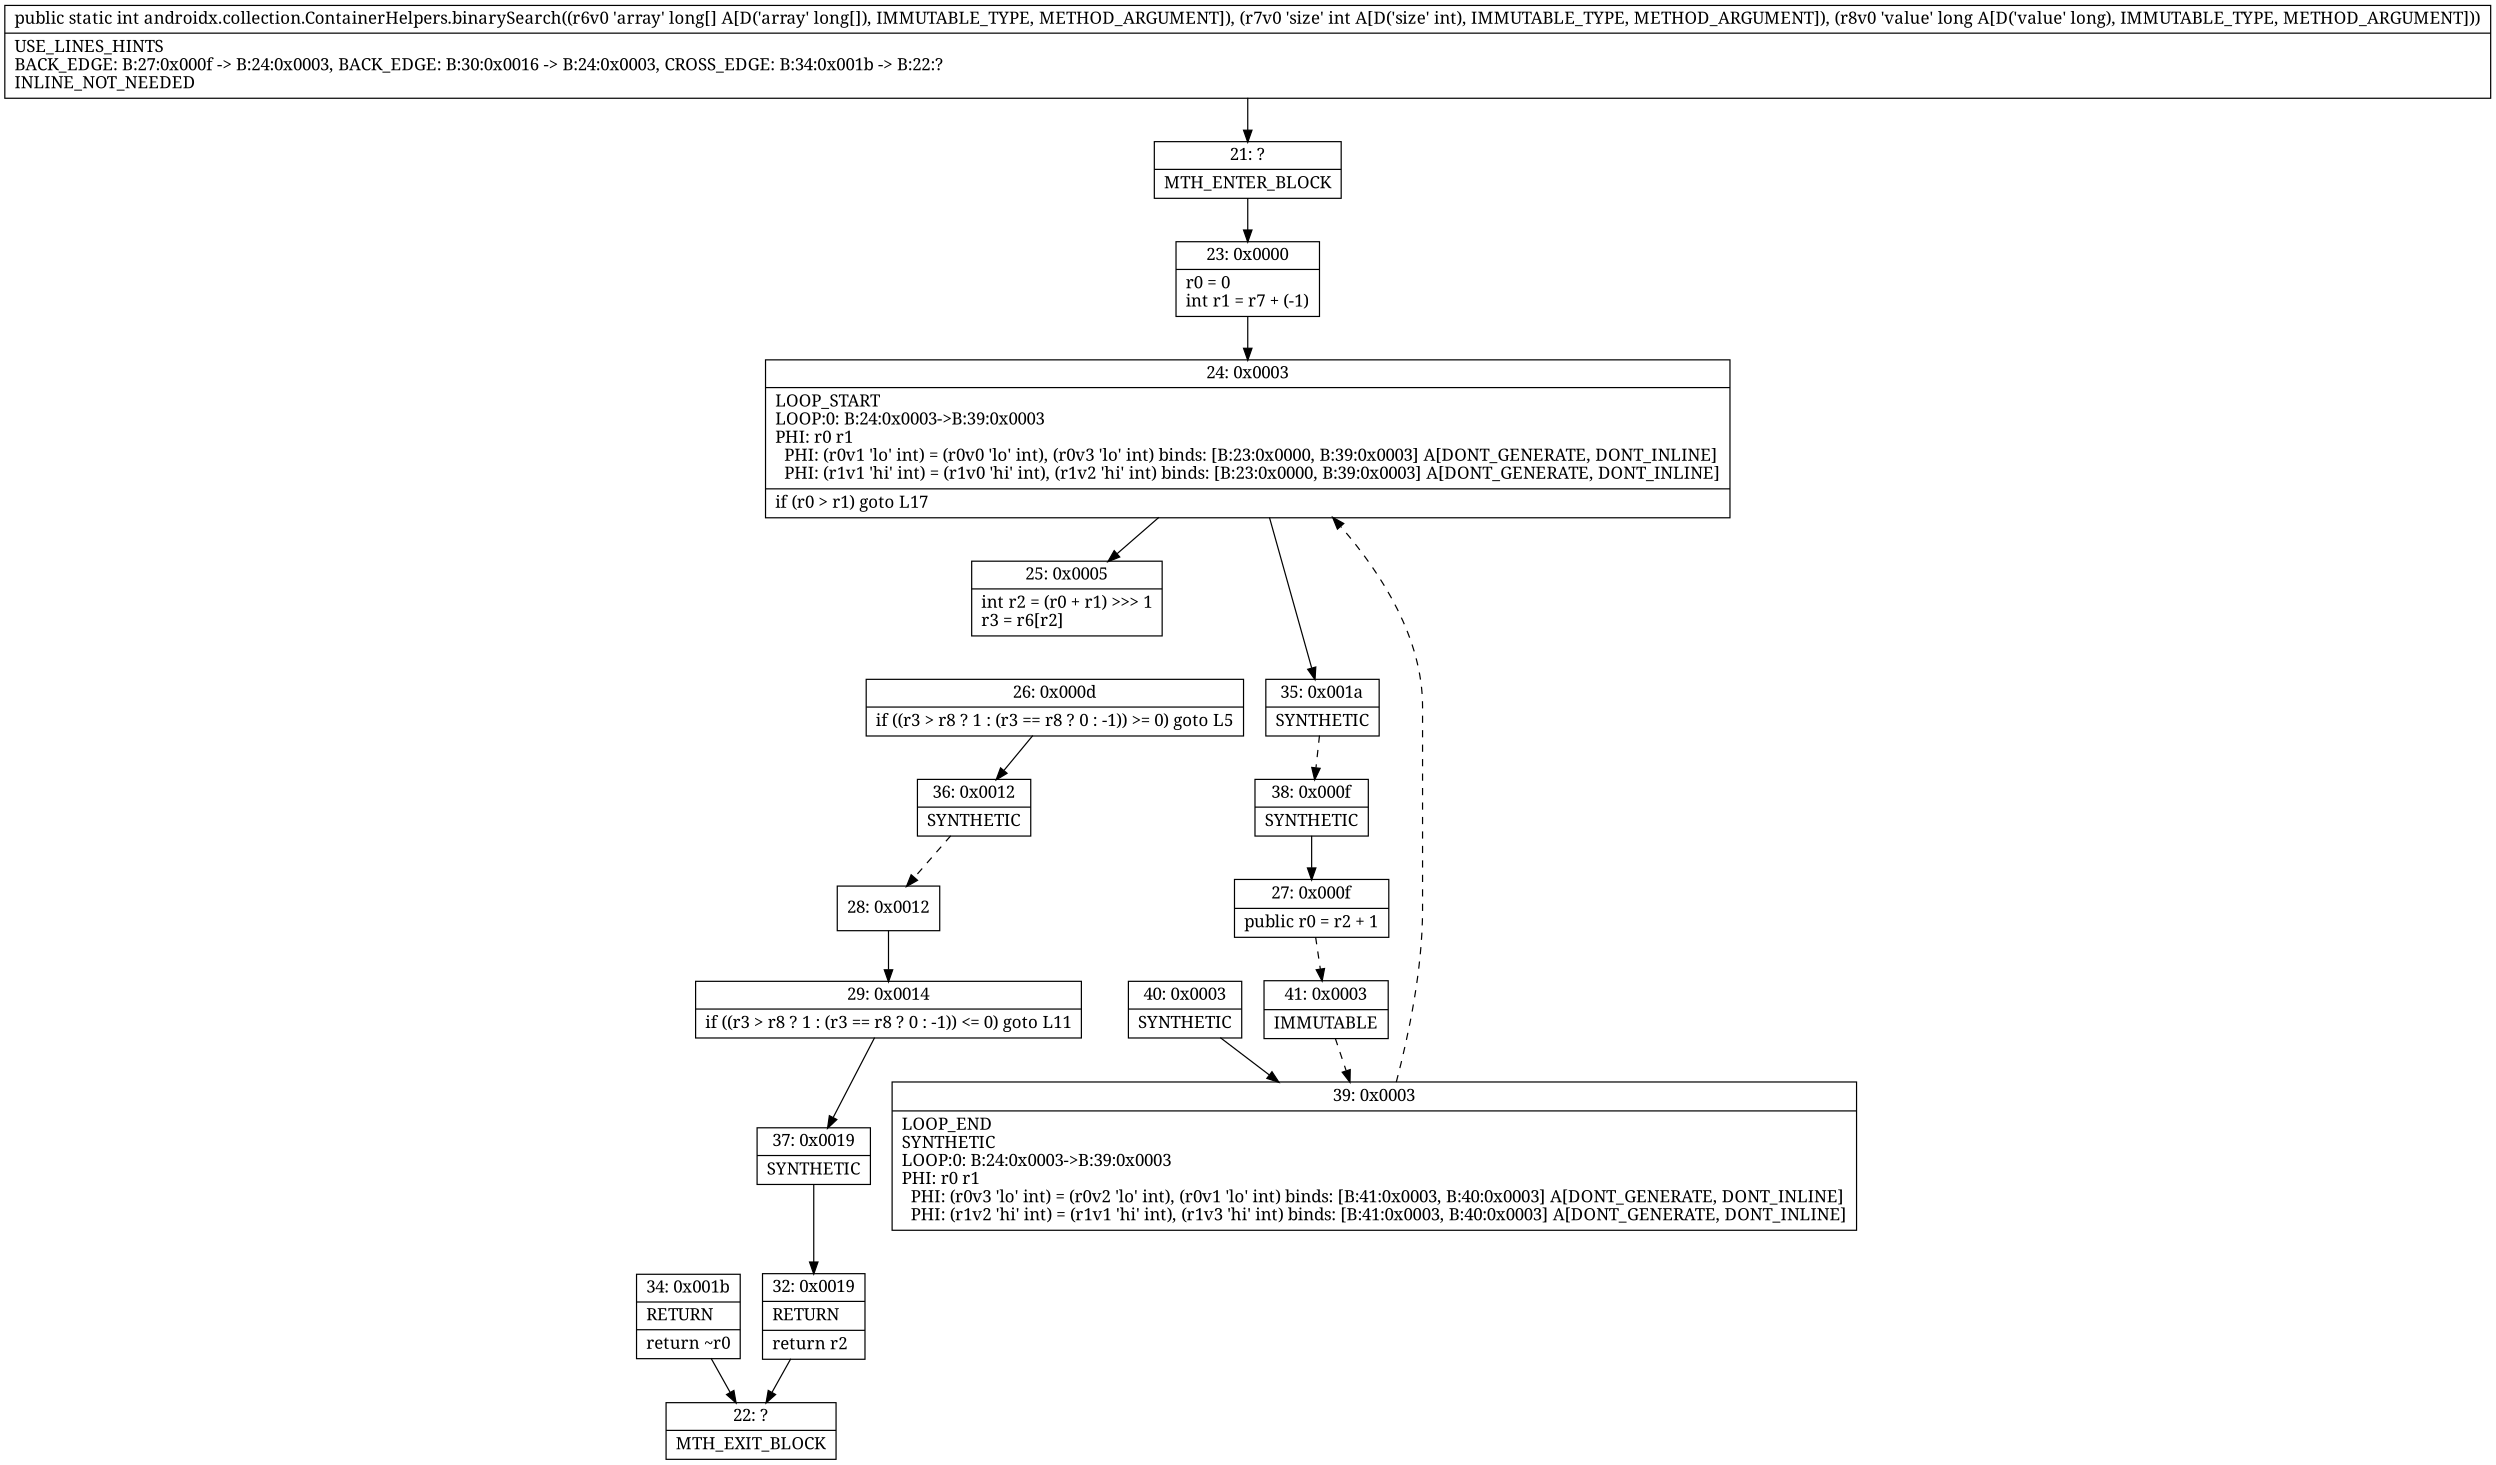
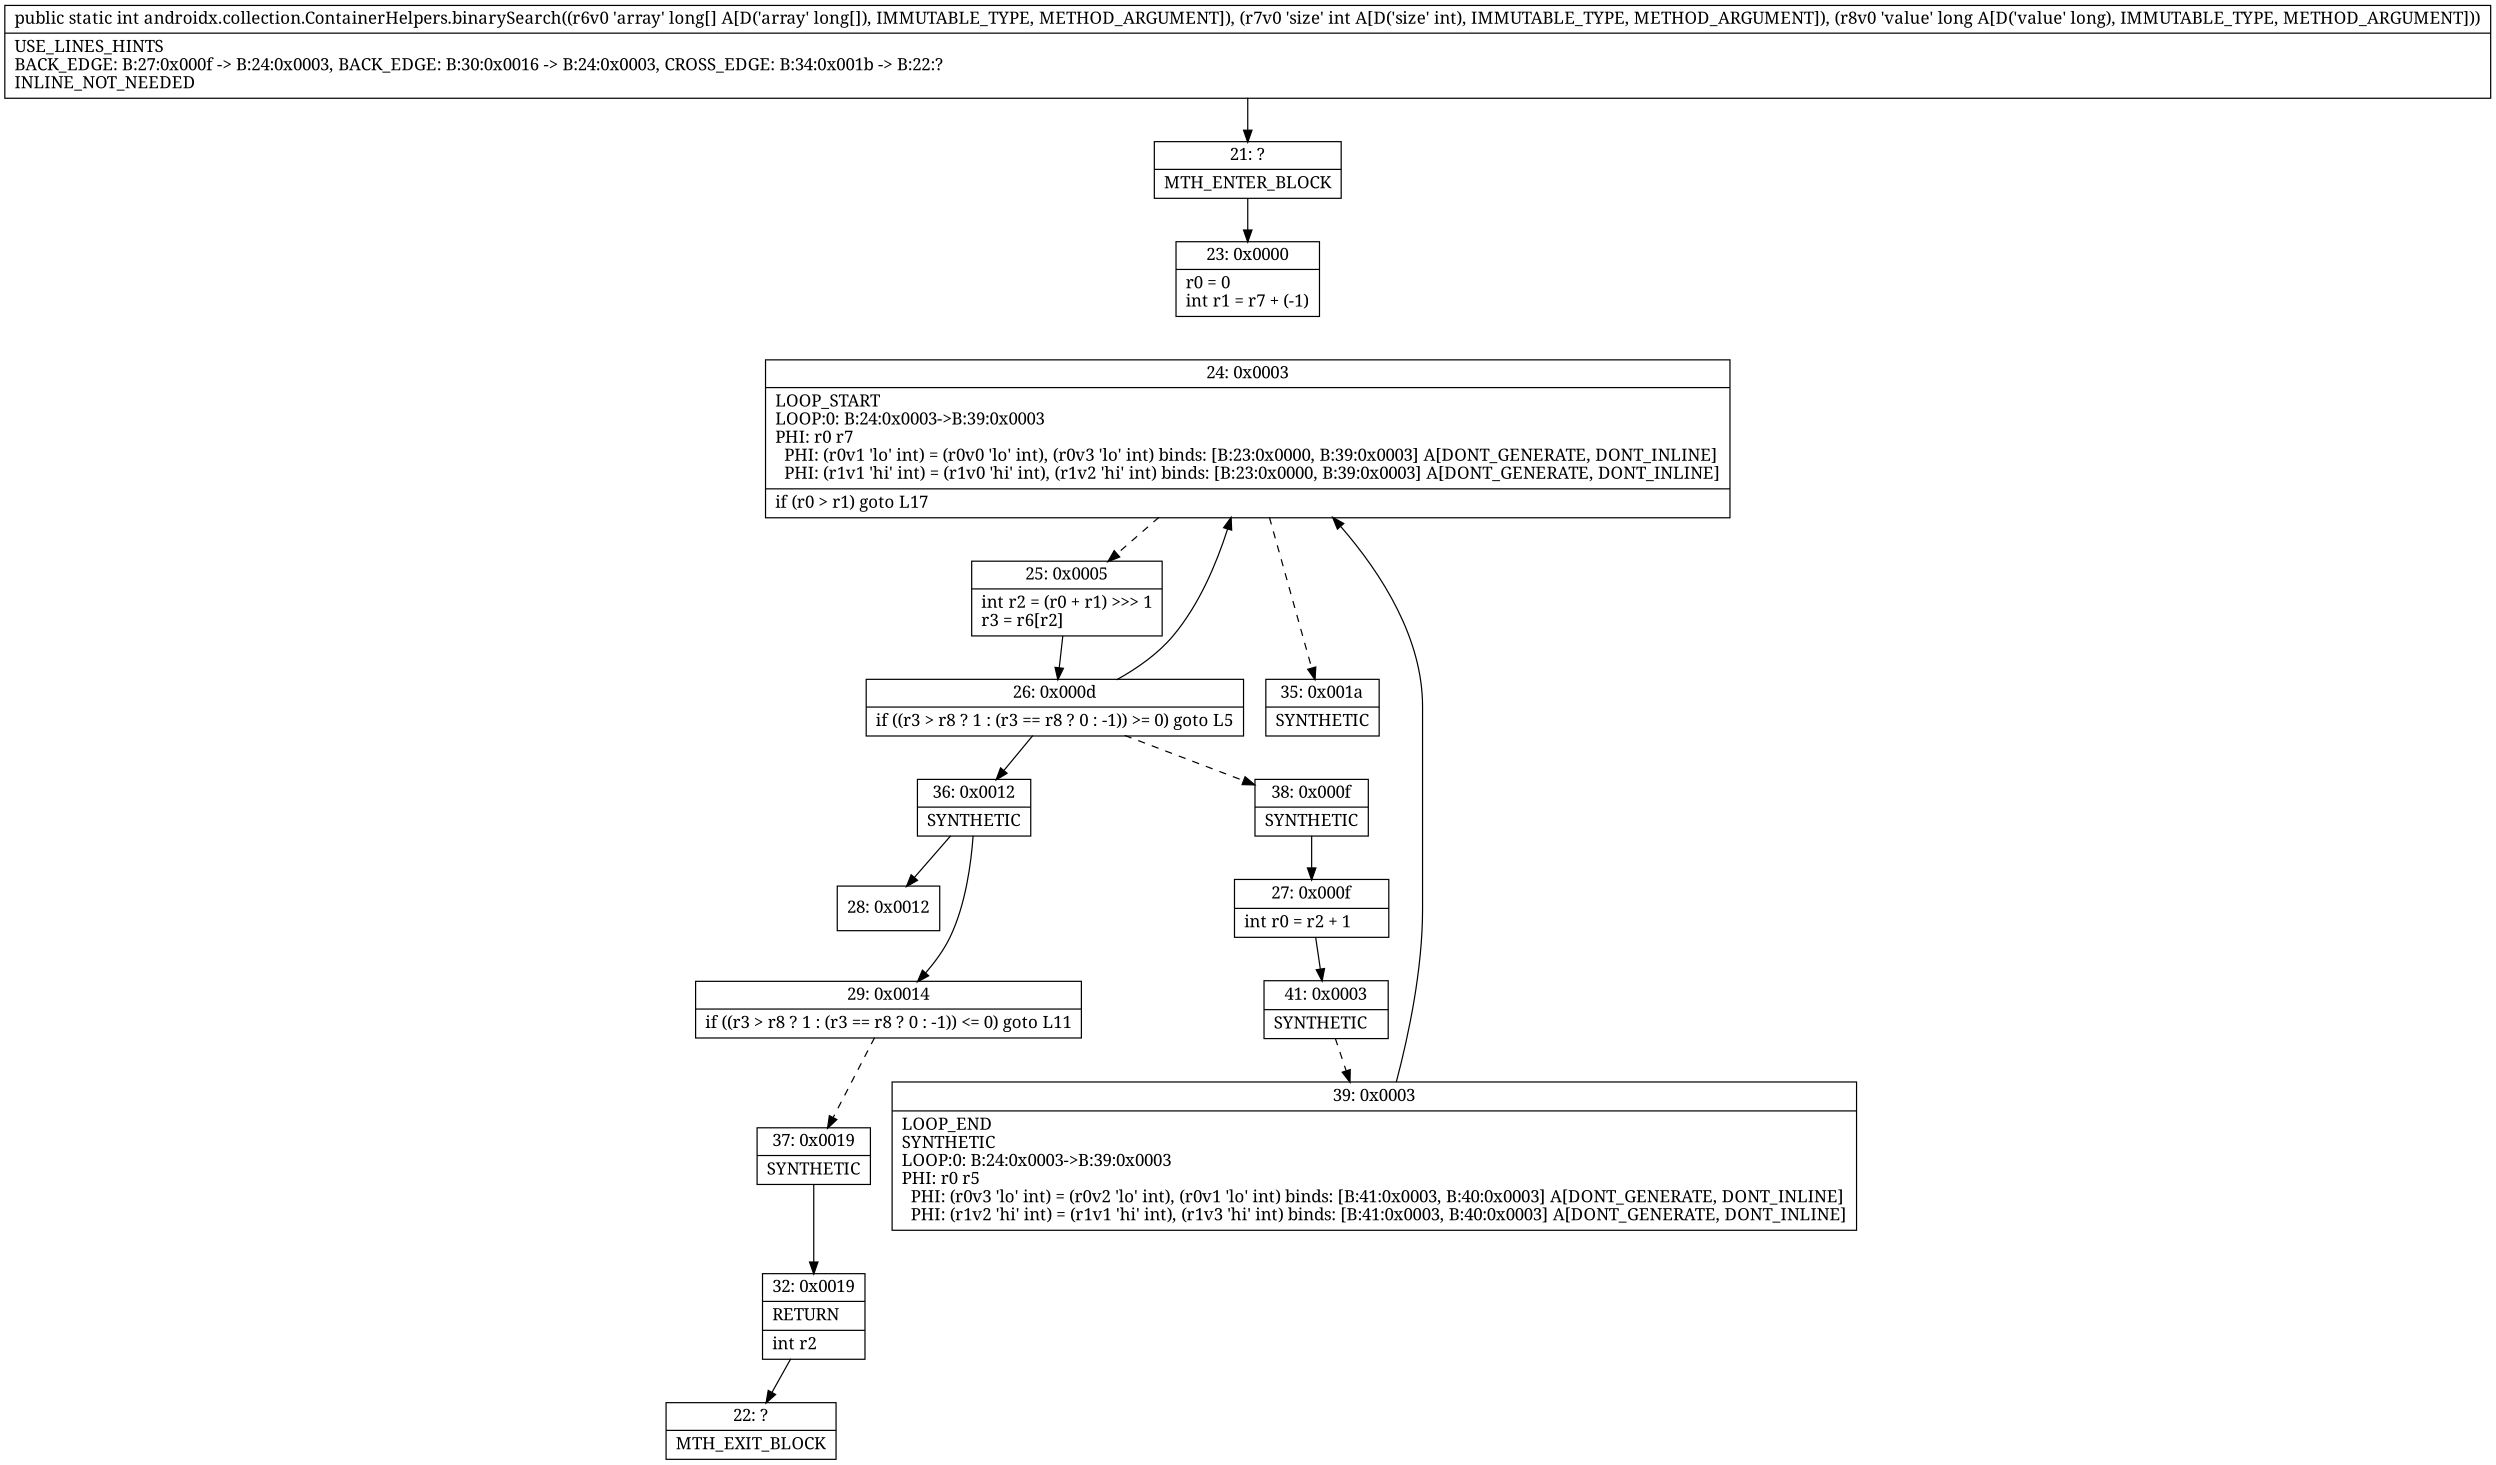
(1248, 332) -> (1187, 616)
(817, 438) -> (817, 438)
(1138, 536) -> (1138, 536)
(1291, 593) -> (1291, 593)
none -> (1061, 652)
(1318, 752) -> (1184, 758)
(1423, 795) -> (1423, 795)
(933, 857) -> (933, 857)
(1312, 922) -> (1298, 922)
(888, 950) -> (961, 909)
(1318, 953) -> (1318, 953)
(1185, 1010) -> none
(1326, 1024) -> (1321, 1024)
(854, 1078) -> (854, 1078)
(943, 1179) -> (943, 1179)
(688, 1316) -> none
(810, 1344) -> (794, 1344)
